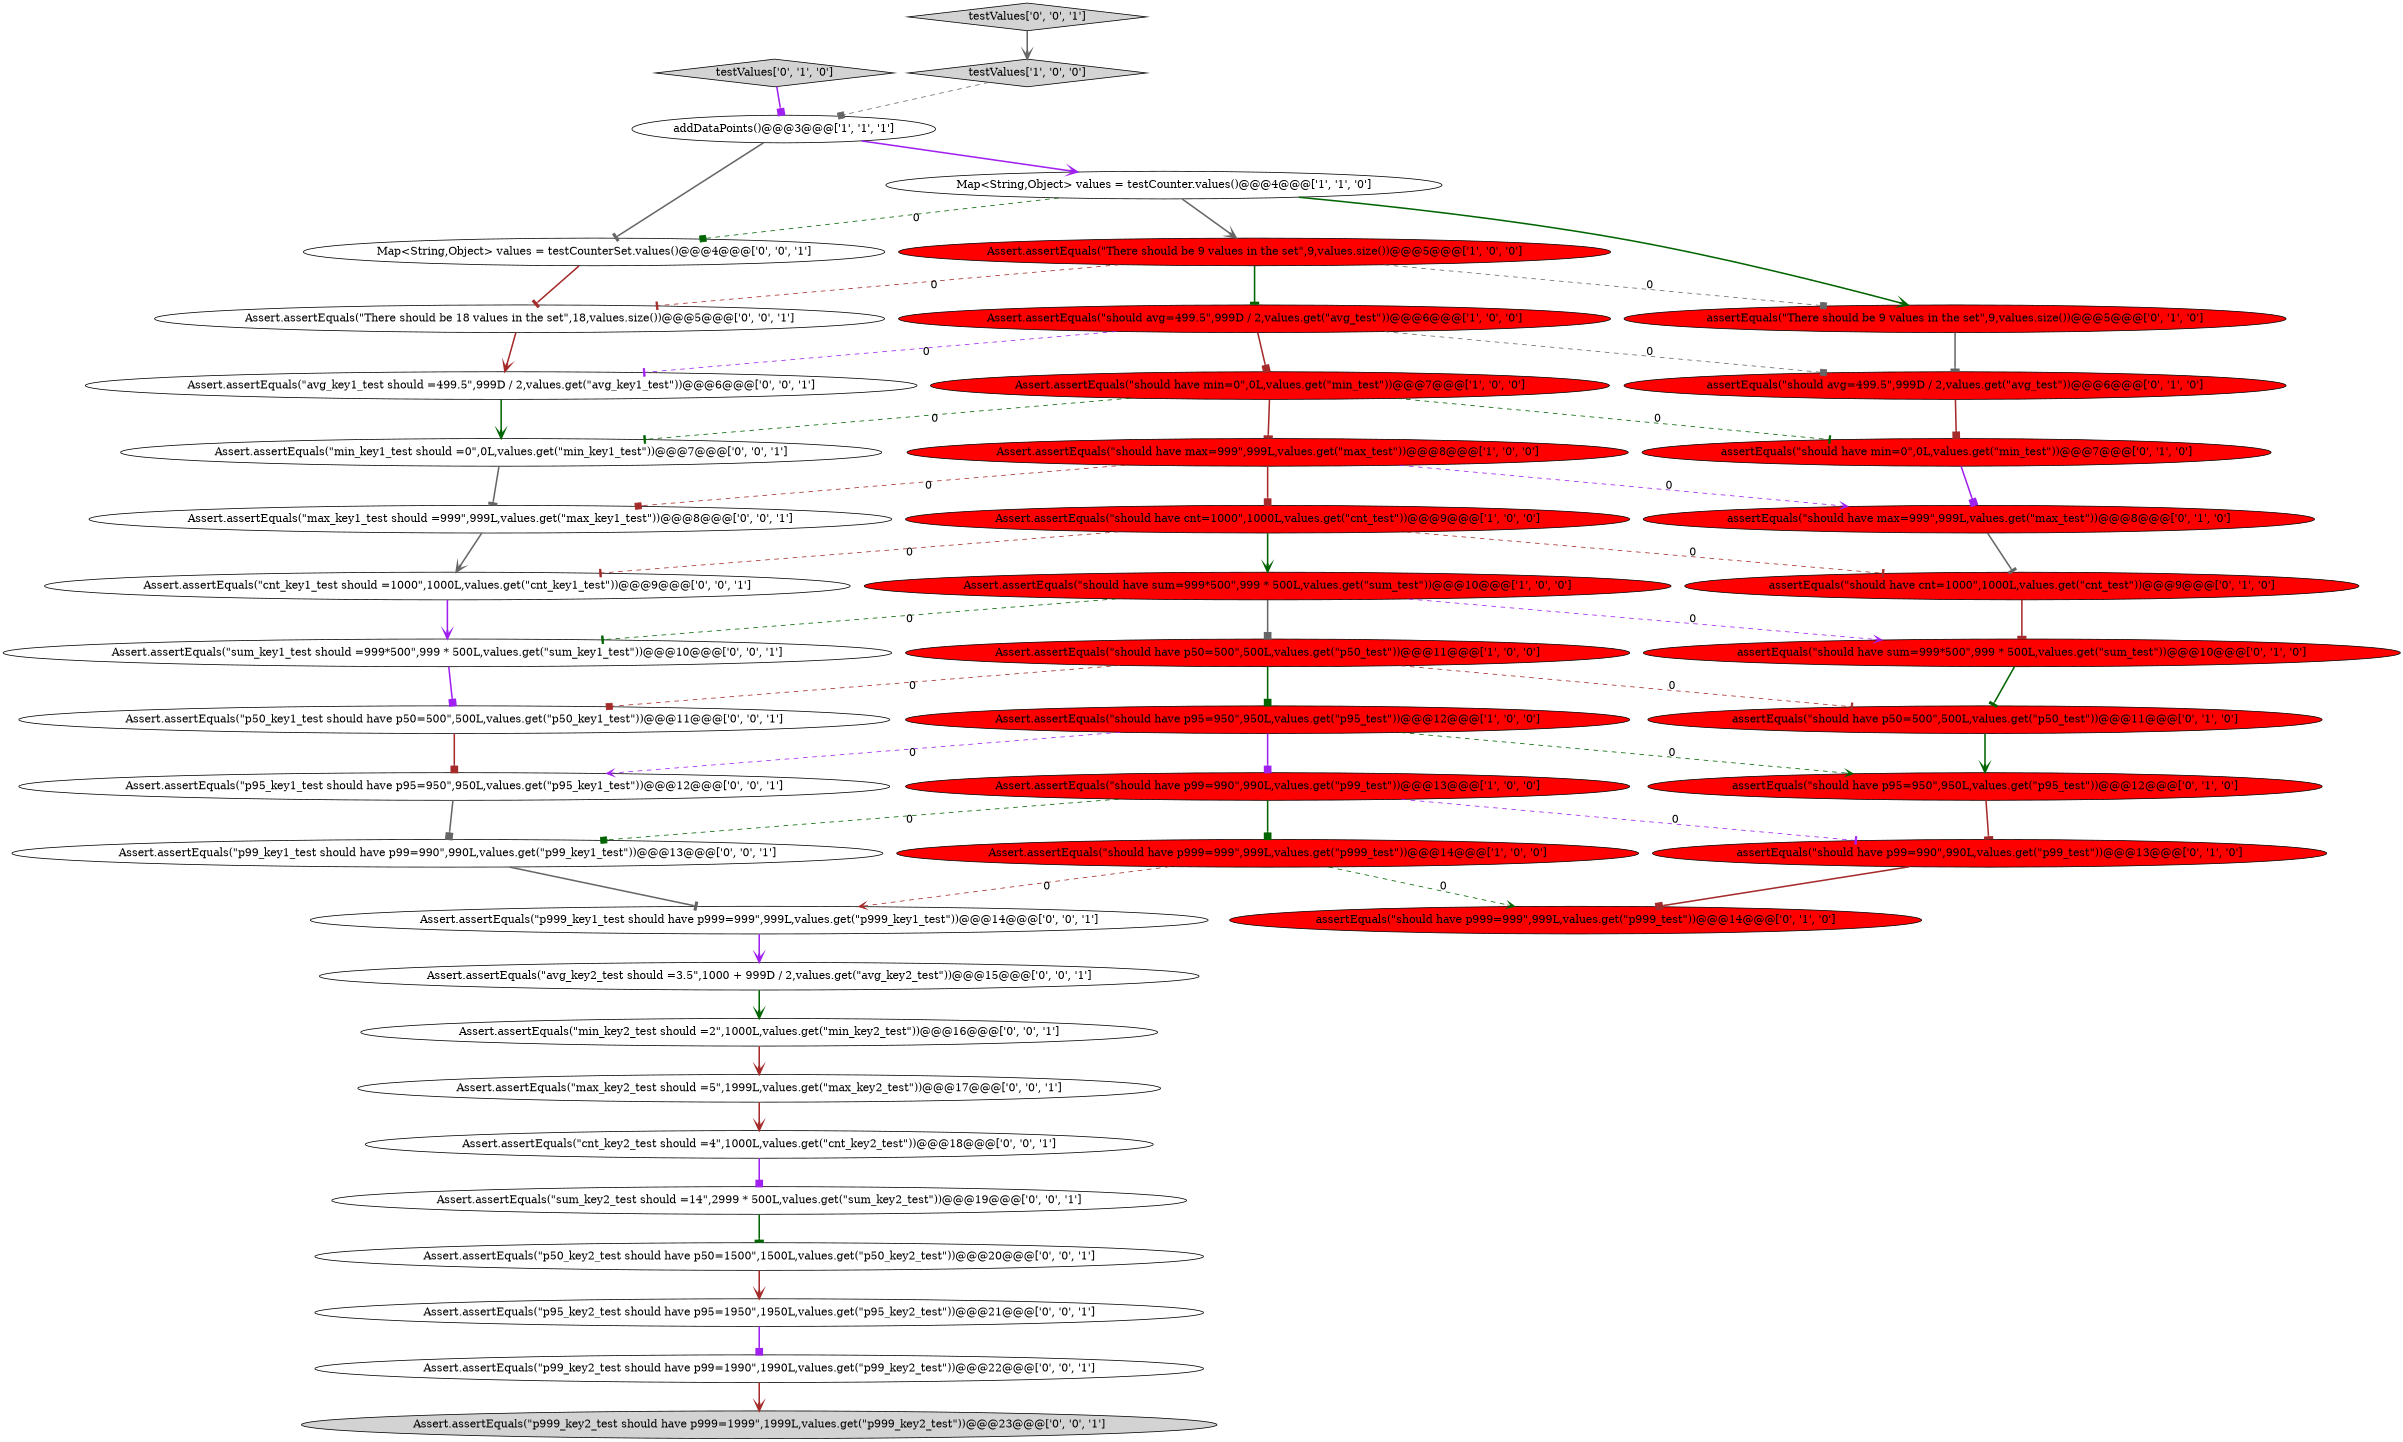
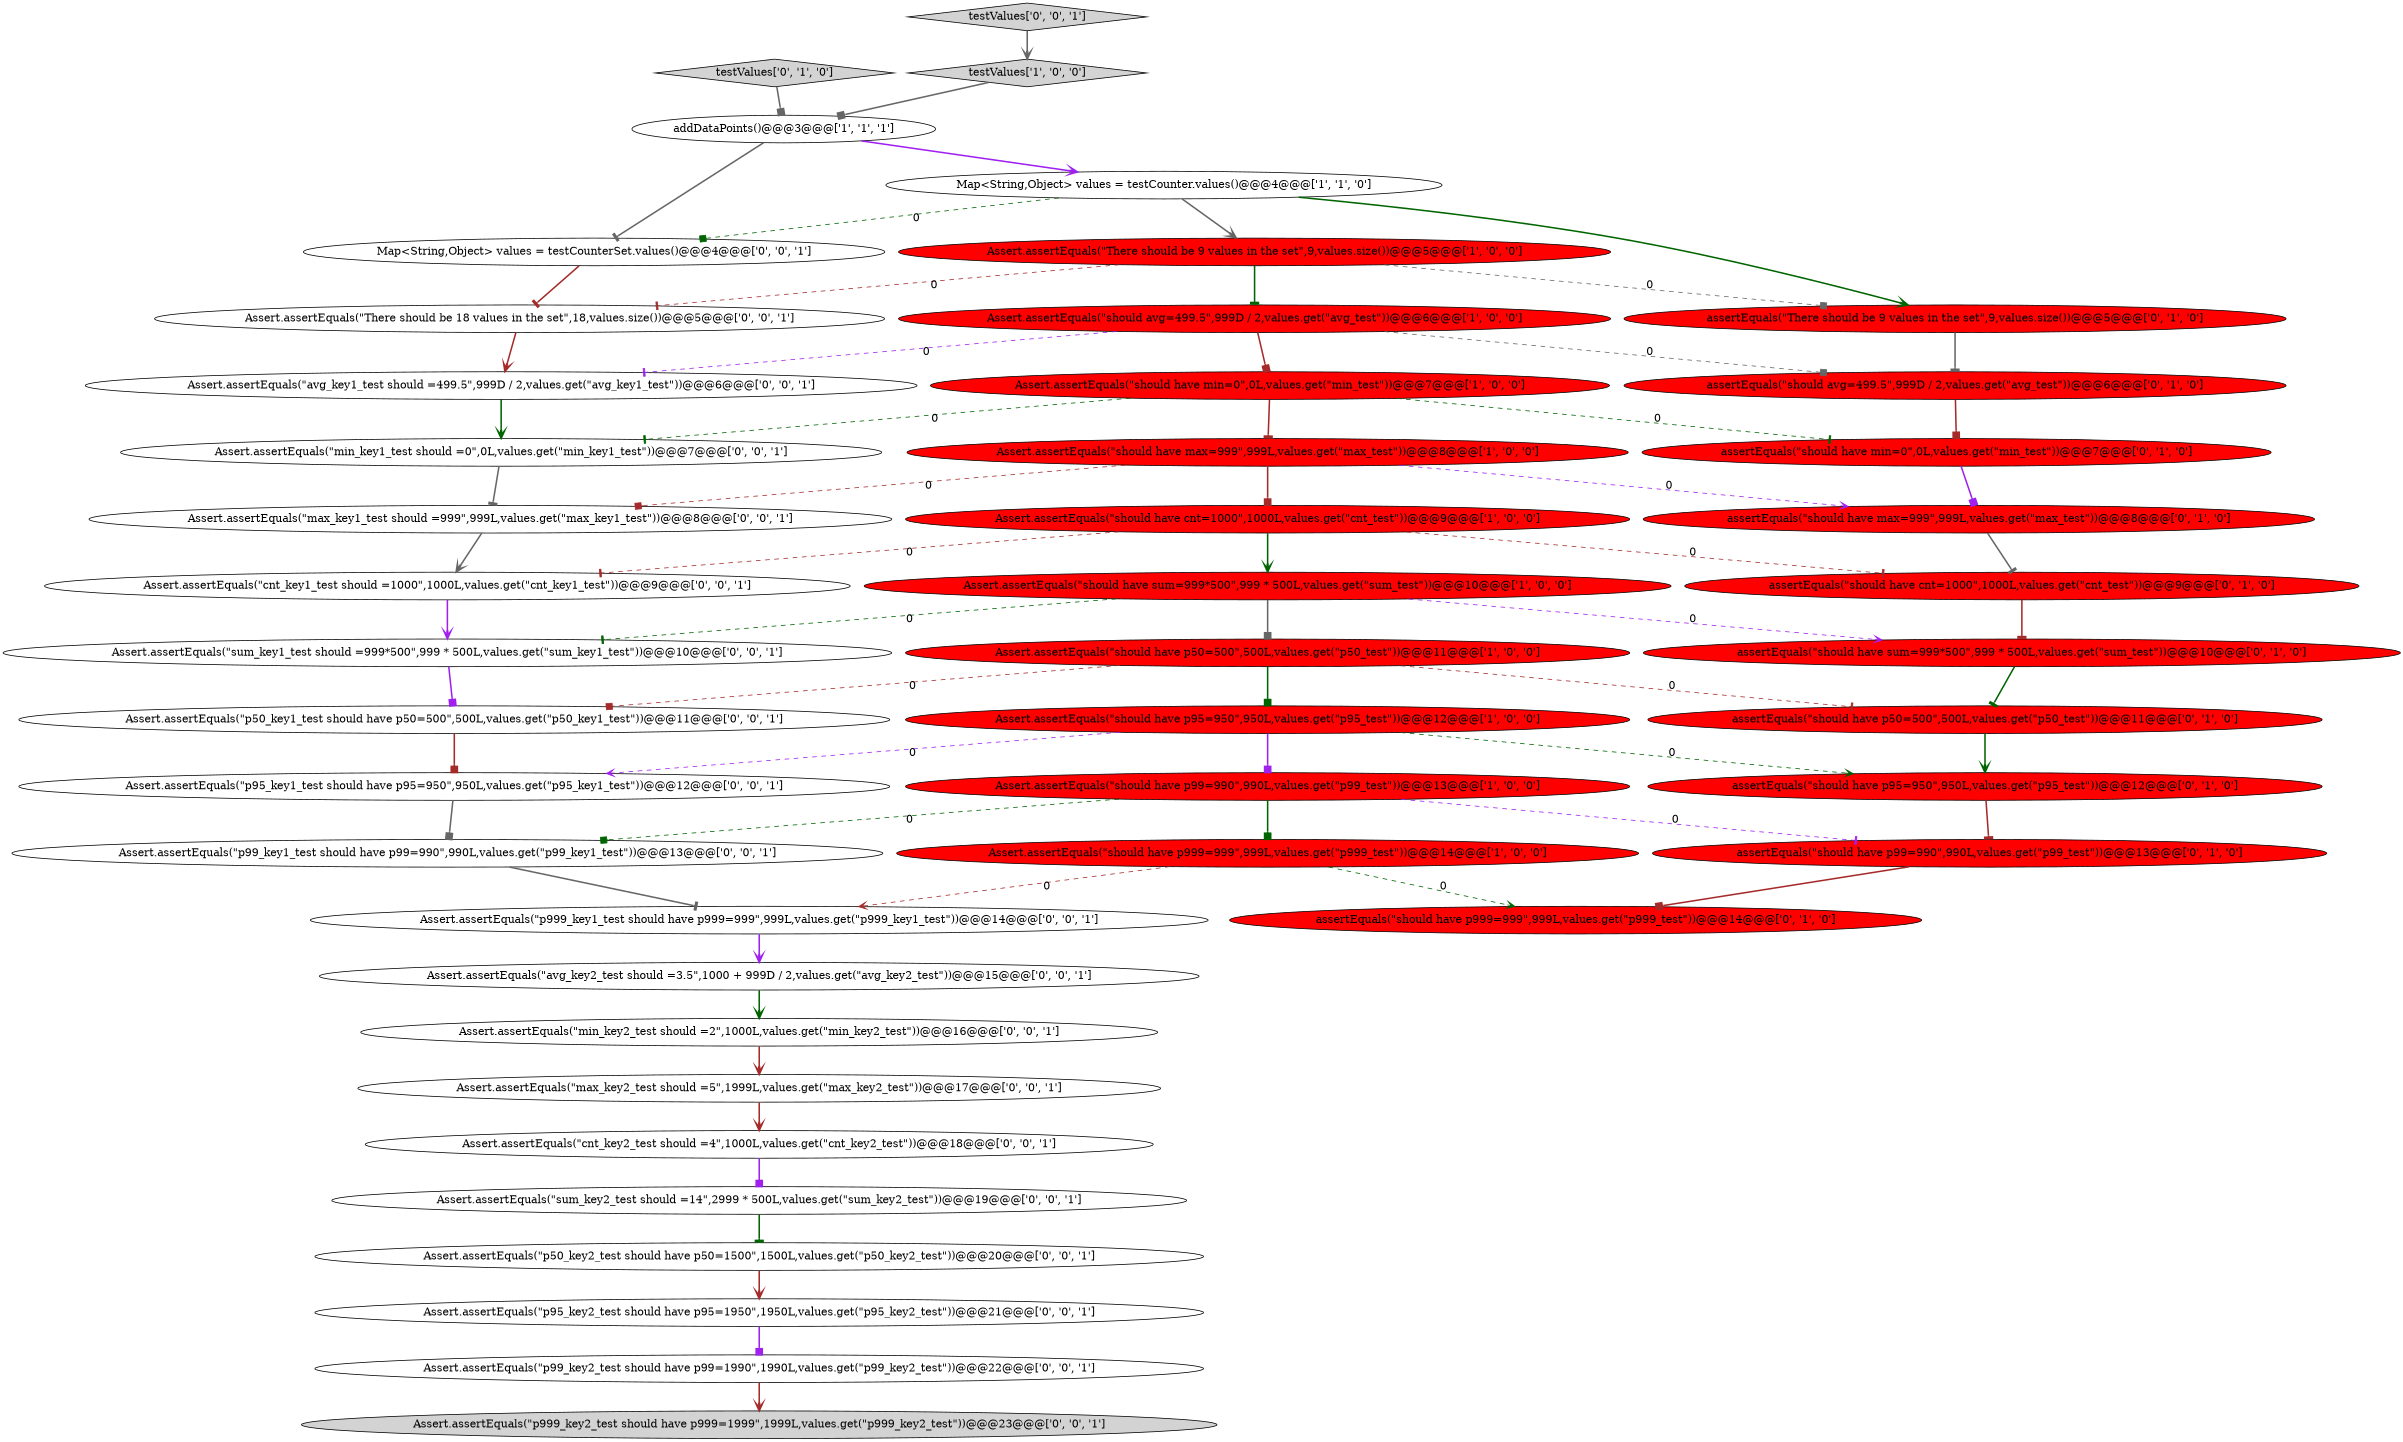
(778, 97) -> (778, 97)
(917, 98) -> (917, 98)
